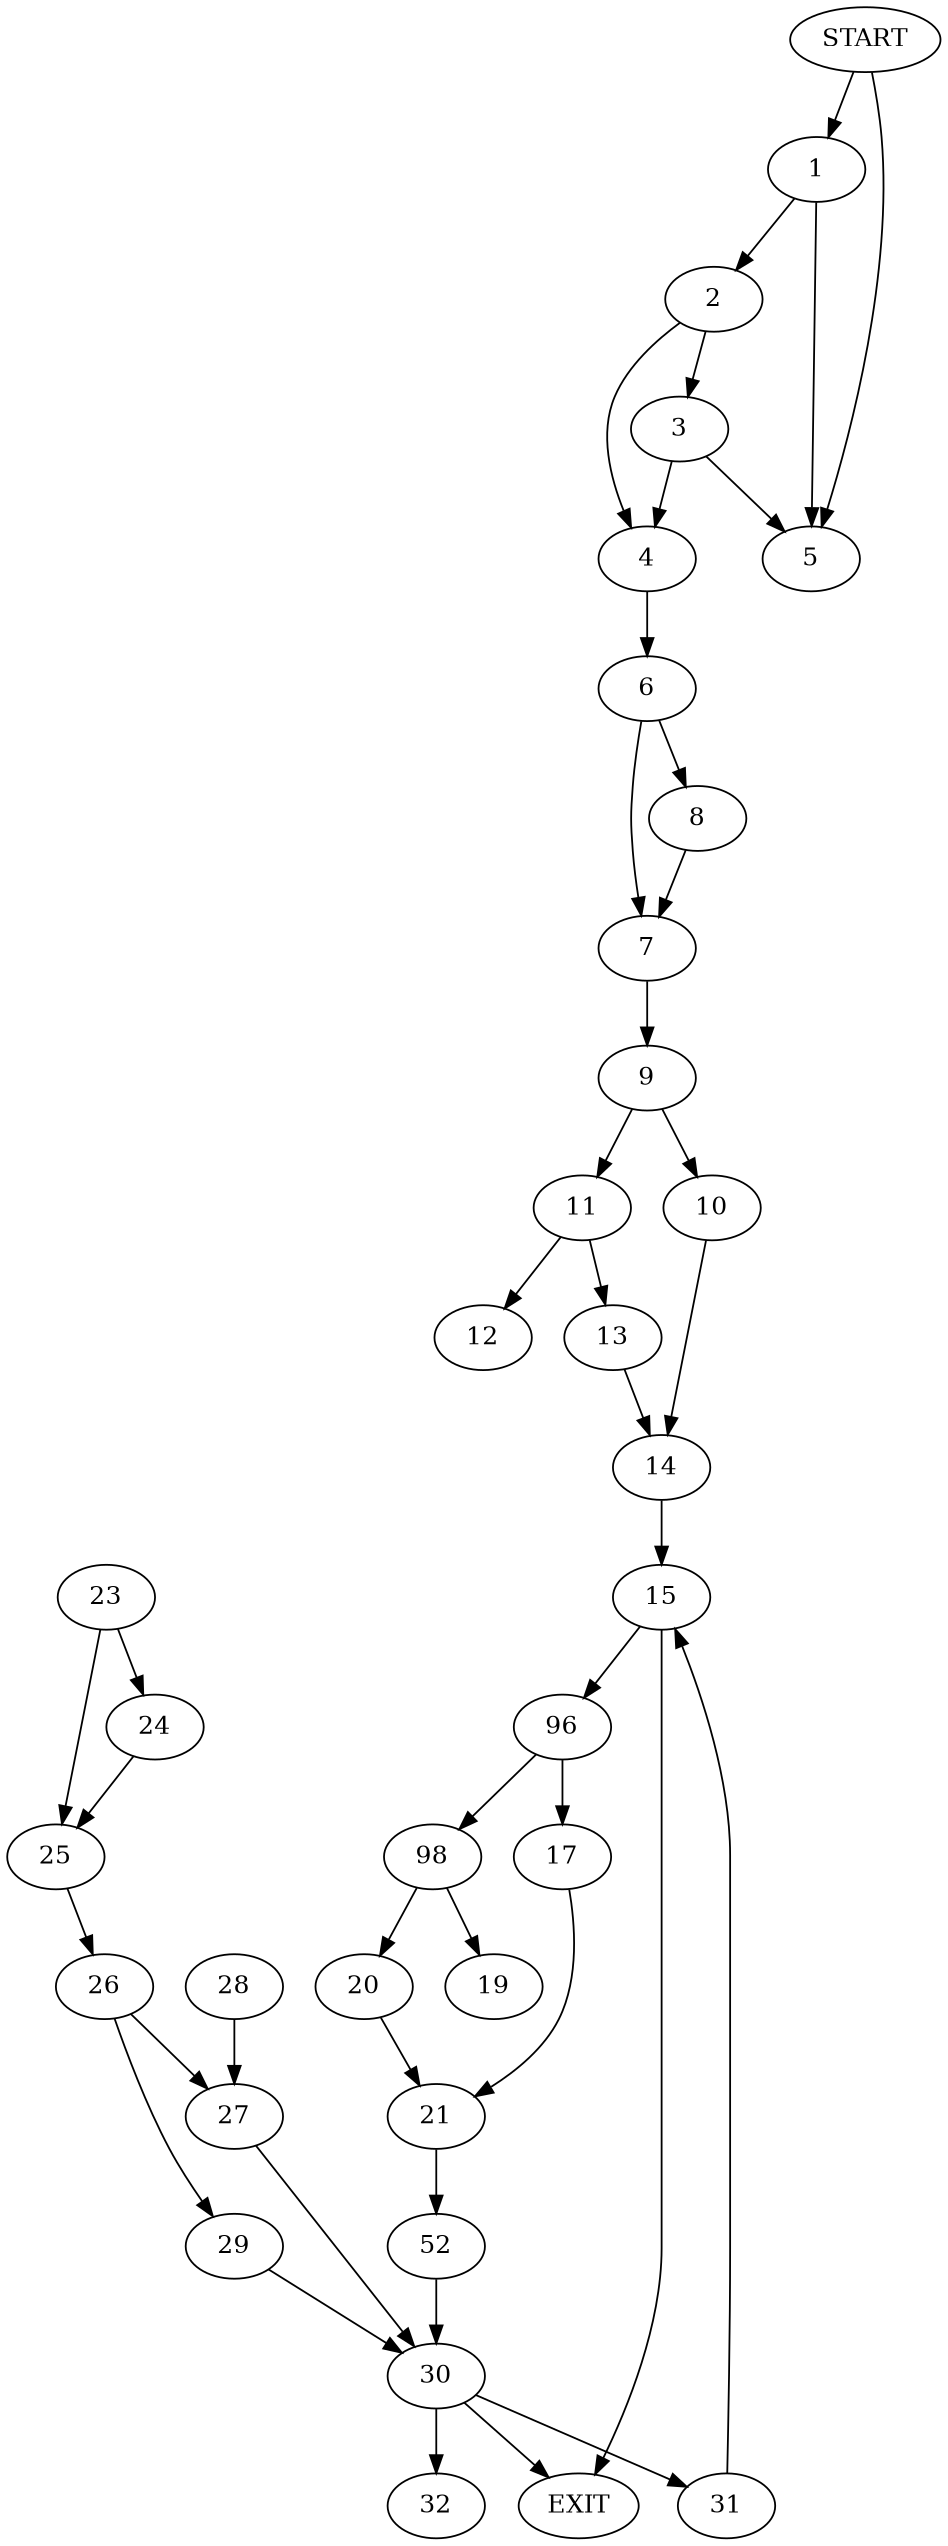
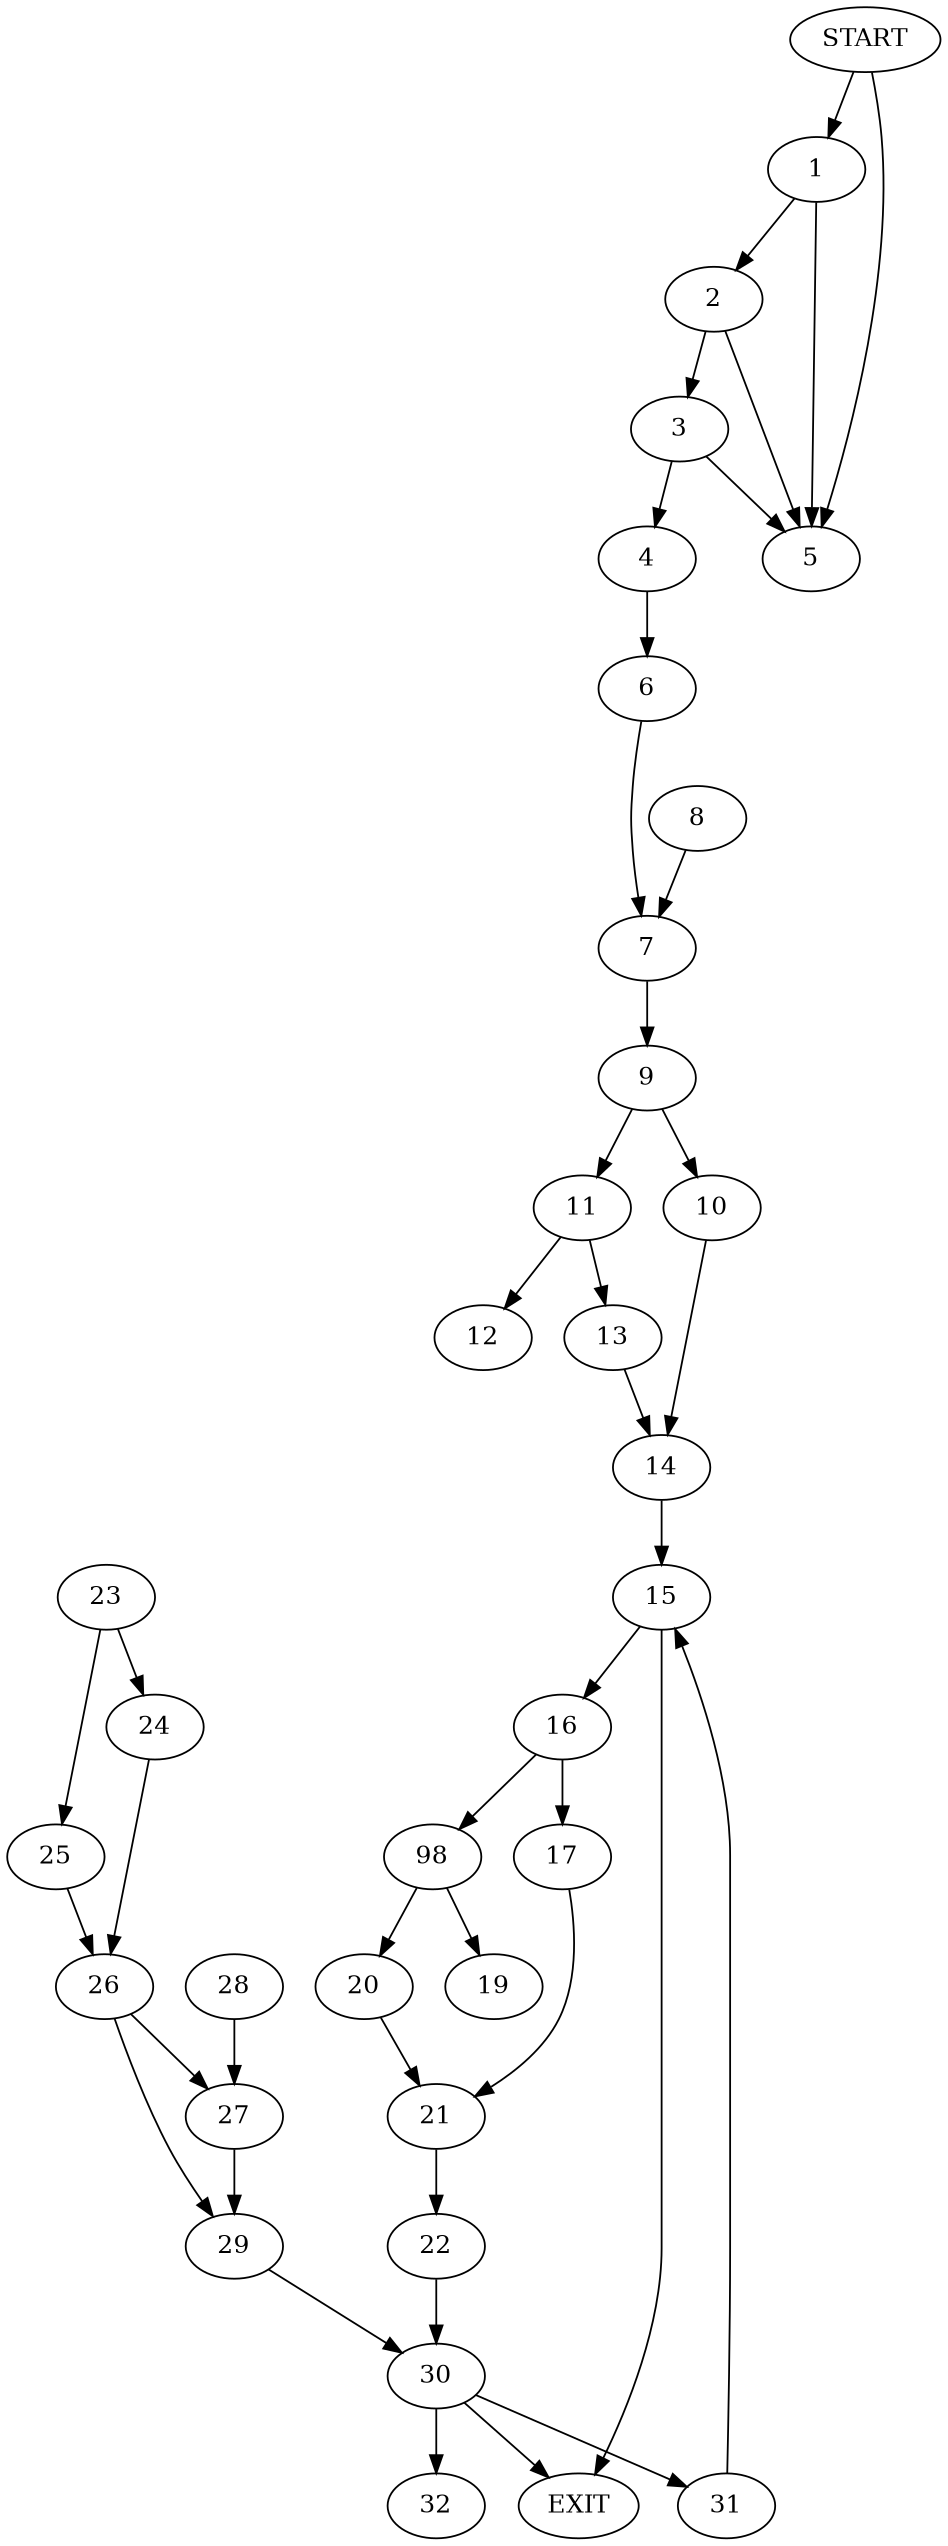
(612, 405) -> (759, 420)
(669, 745) -> none
(562, 1727) -> (562, 1727)
(111, 1785) -> (132, 1848)
(329, 2239) -> (234, 2173)
(436, 2246) -> (436, 2246)
